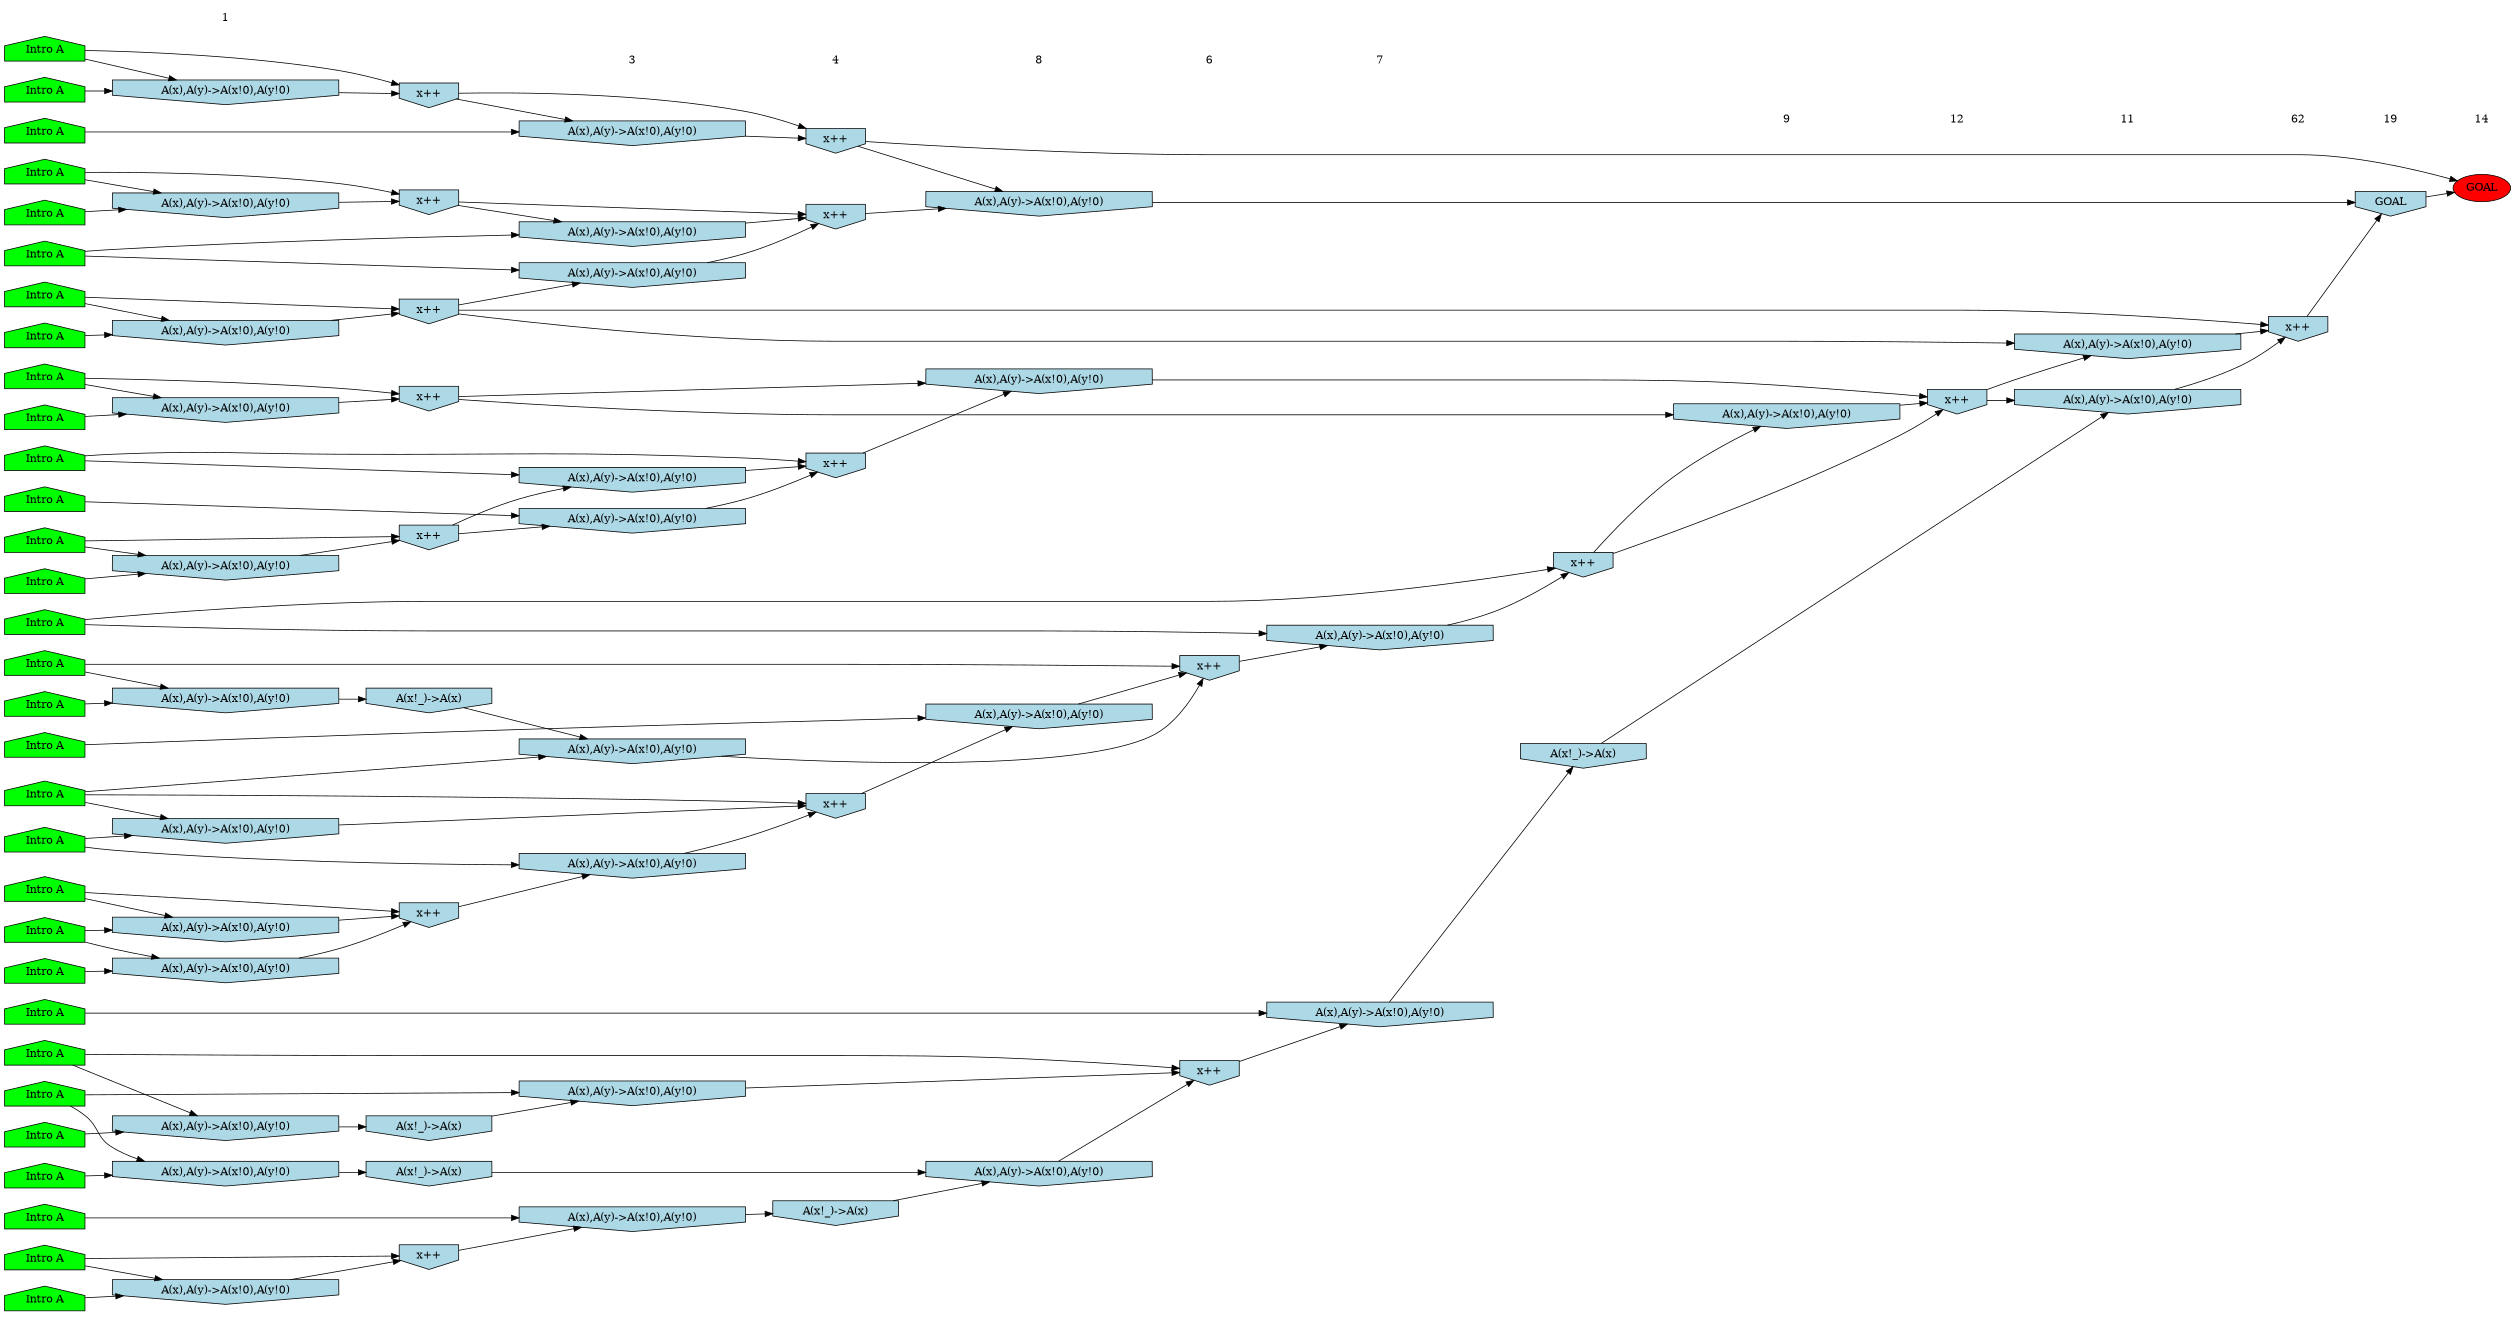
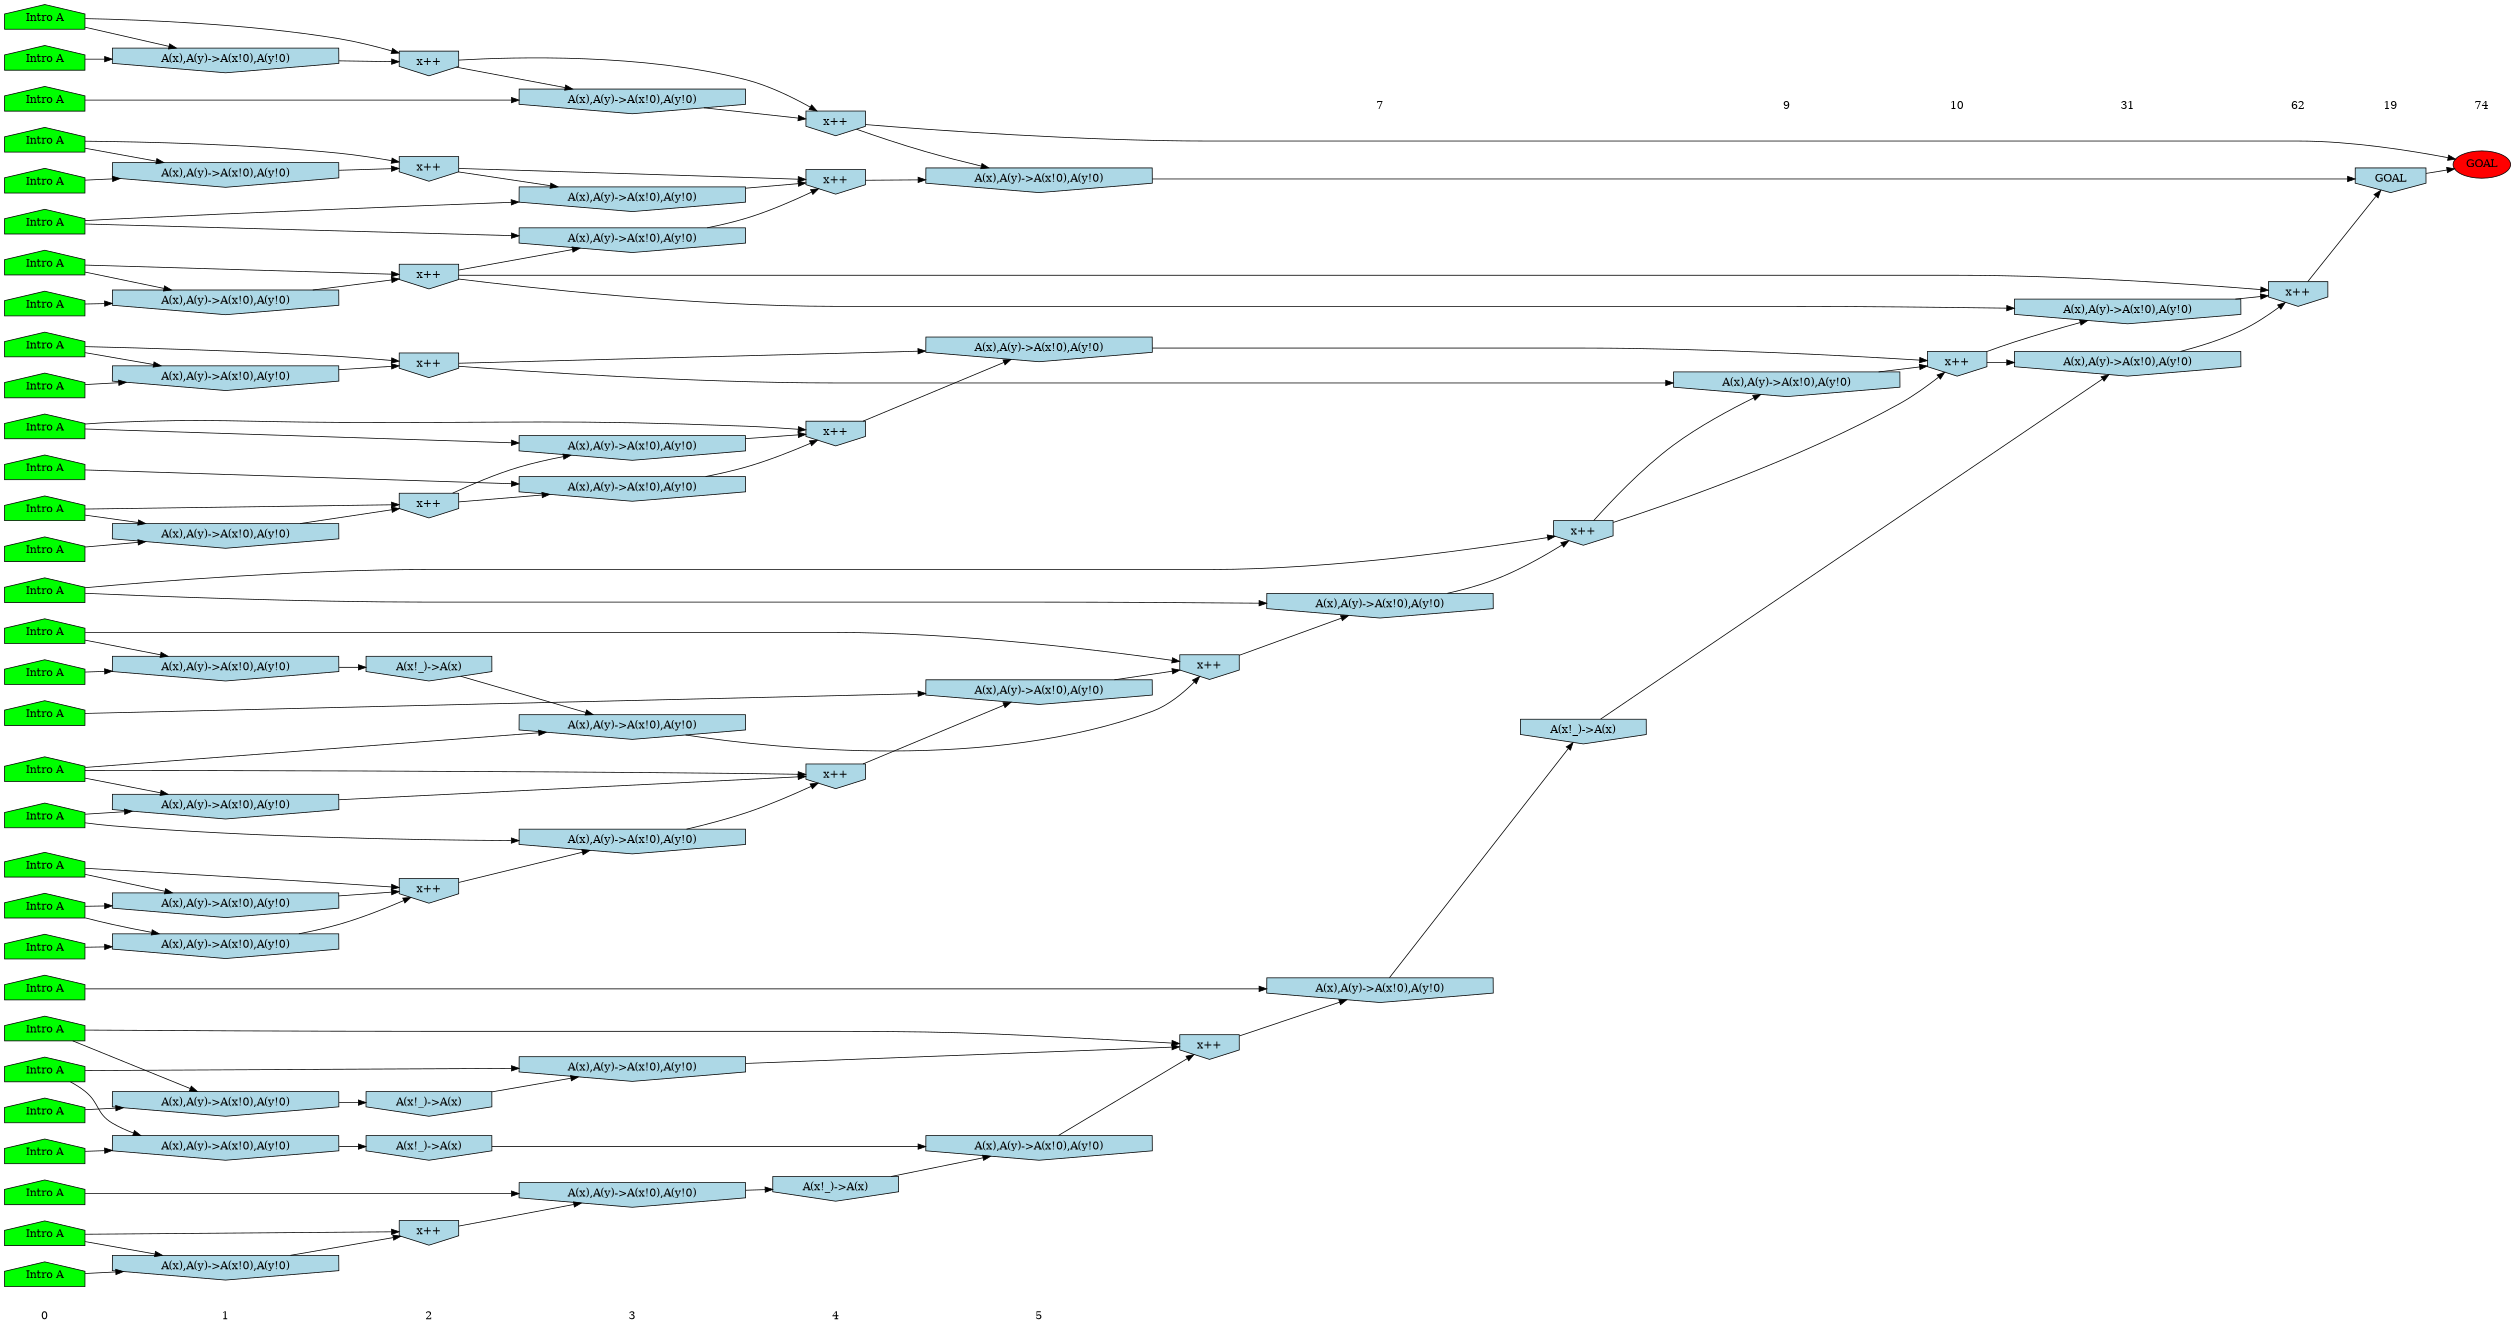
(1039, 61) -> (1039, 1316)
(1210, 61) -> none
(1957, 120) -> (1957, 106)
(2128, 120) -> (2128, 106)
(2482, 120) -> (2482, 106)
none -> (45, 1316)
none -> (429, 1316)
